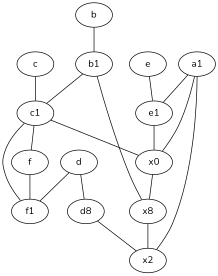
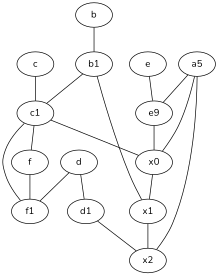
(197, 64) -> (197, 64)
(154, 113) -> (154, 113)
(86, 211) -> (86, 211)
(148, 211) -> (148, 211)
